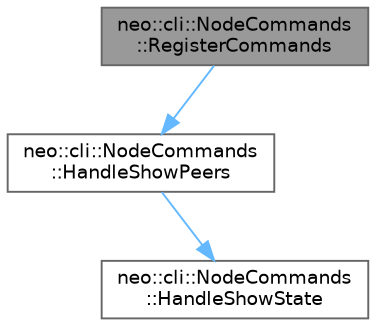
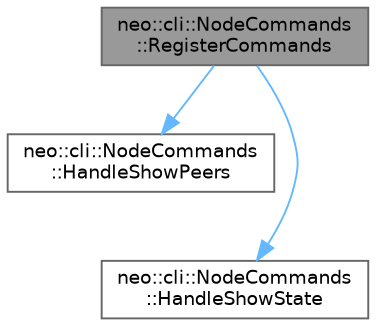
(182, 219) -> (297, 153)
